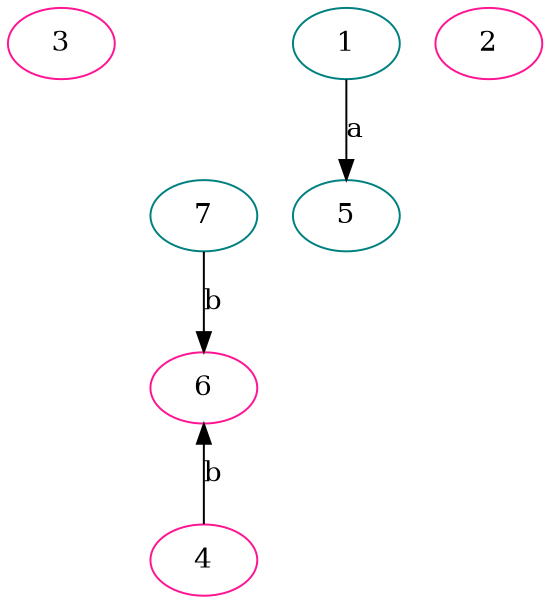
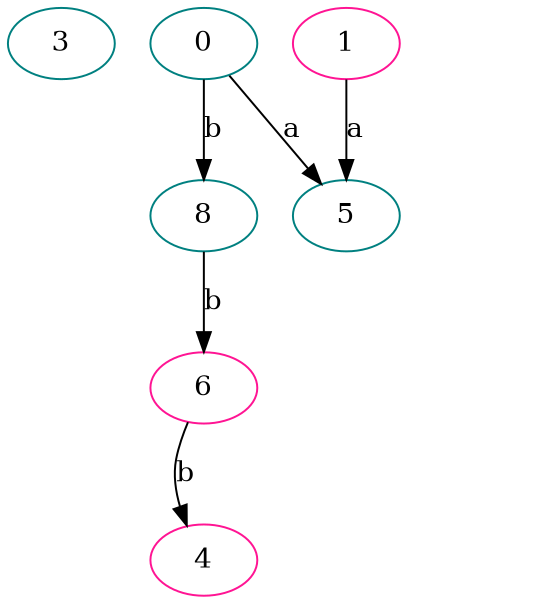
(61, 44) -> (61, 44)
none -> (204, 44)
(346, 44) -> (346, 44)
(489, 44) -> none
(204, 216) -> (204, 216)
(204, 484) -> (175, 464)
